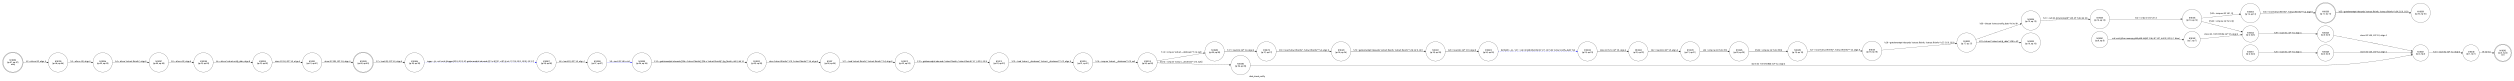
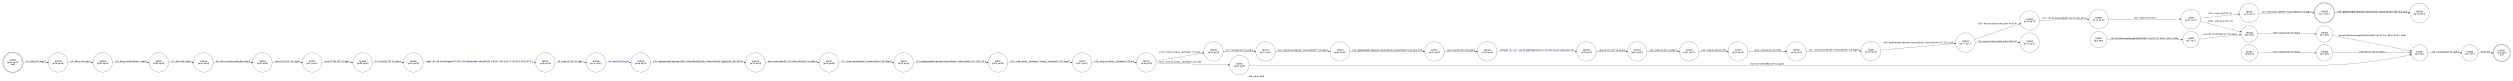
(2373, 36) -> (2372, 36)
(363, 62) -> (363, 62)
